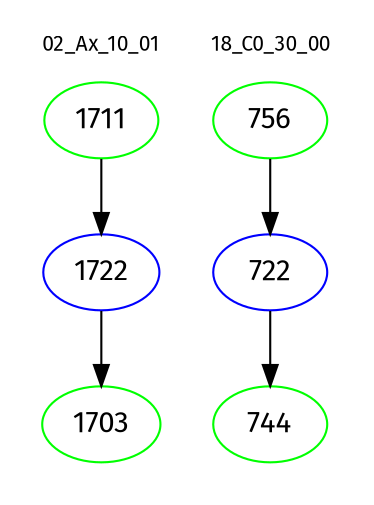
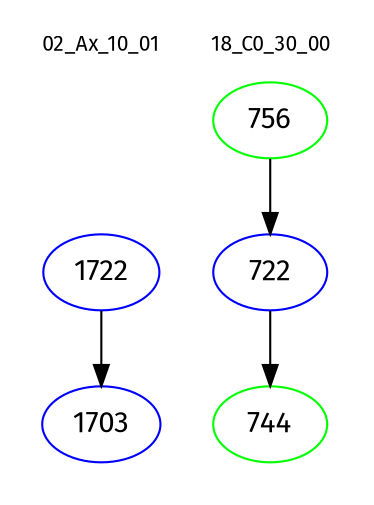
(101, 120) -> none
(101, 424) -> (101, 424)
